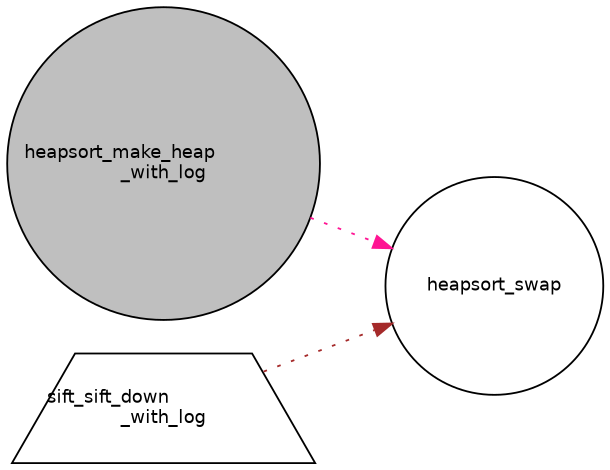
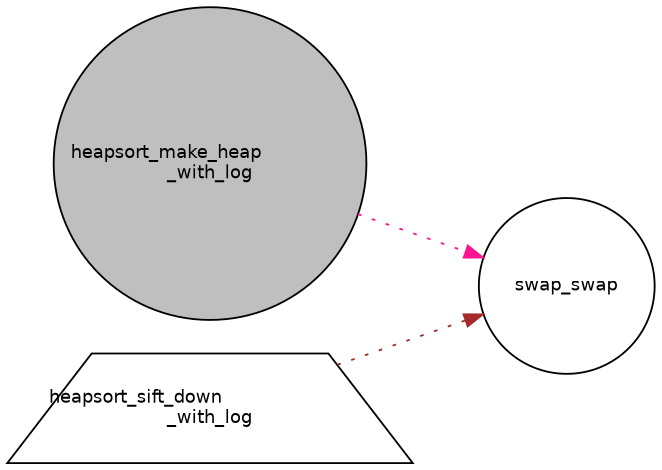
(494, 286) -> (567, 286)
(164, 408) -> (210, 408)
